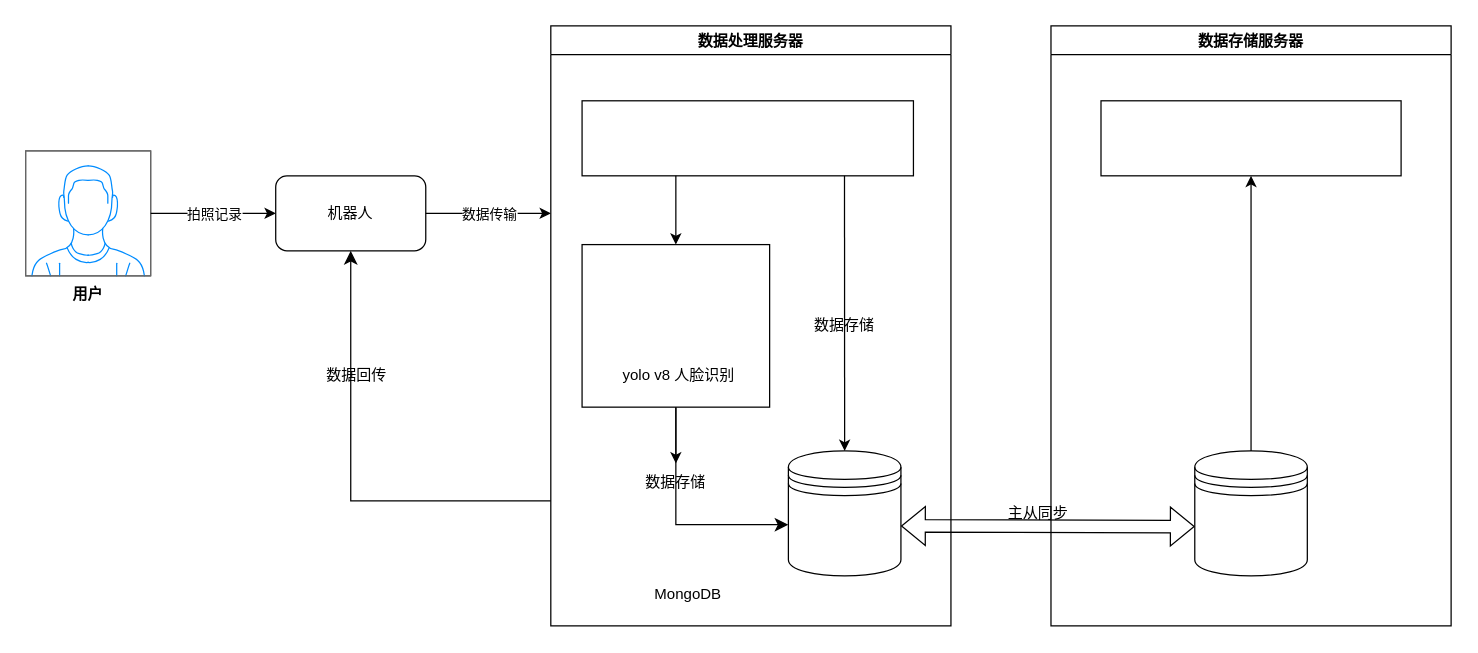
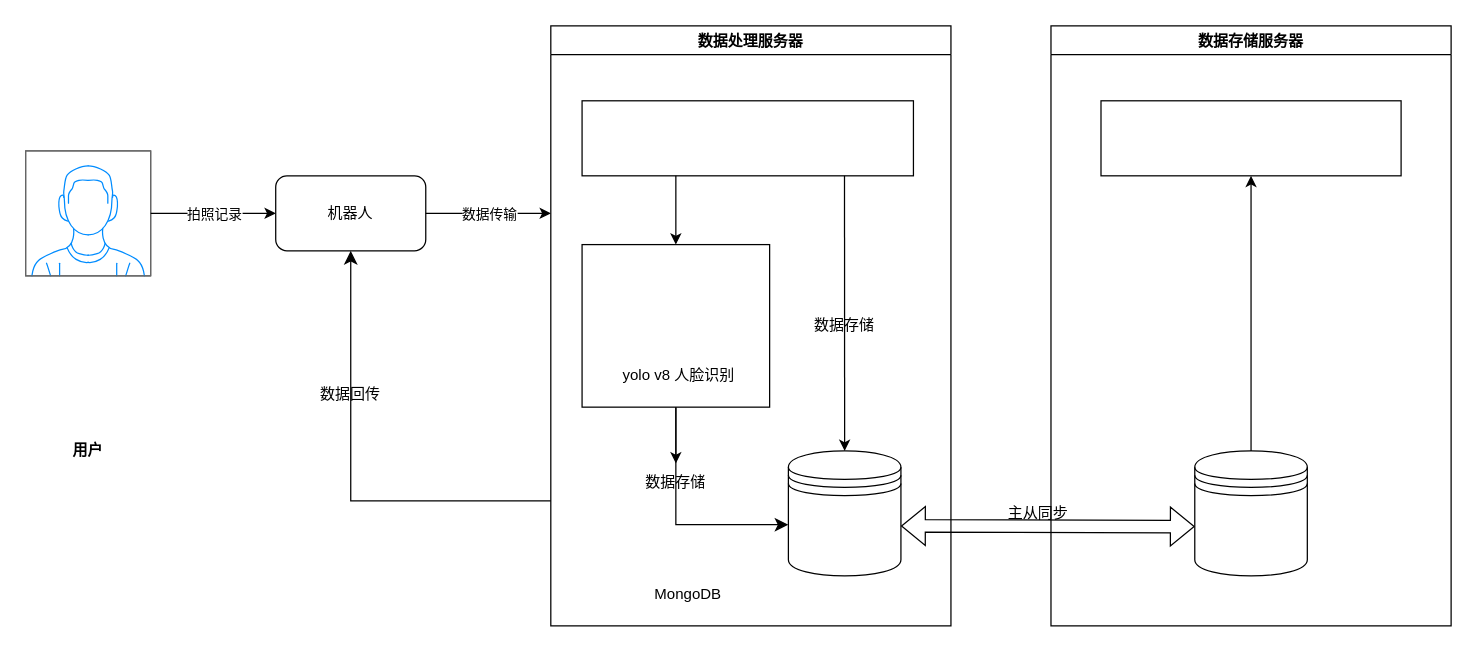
(88, 294) -> (88, 451)
(357, 376) -> (351, 394)
